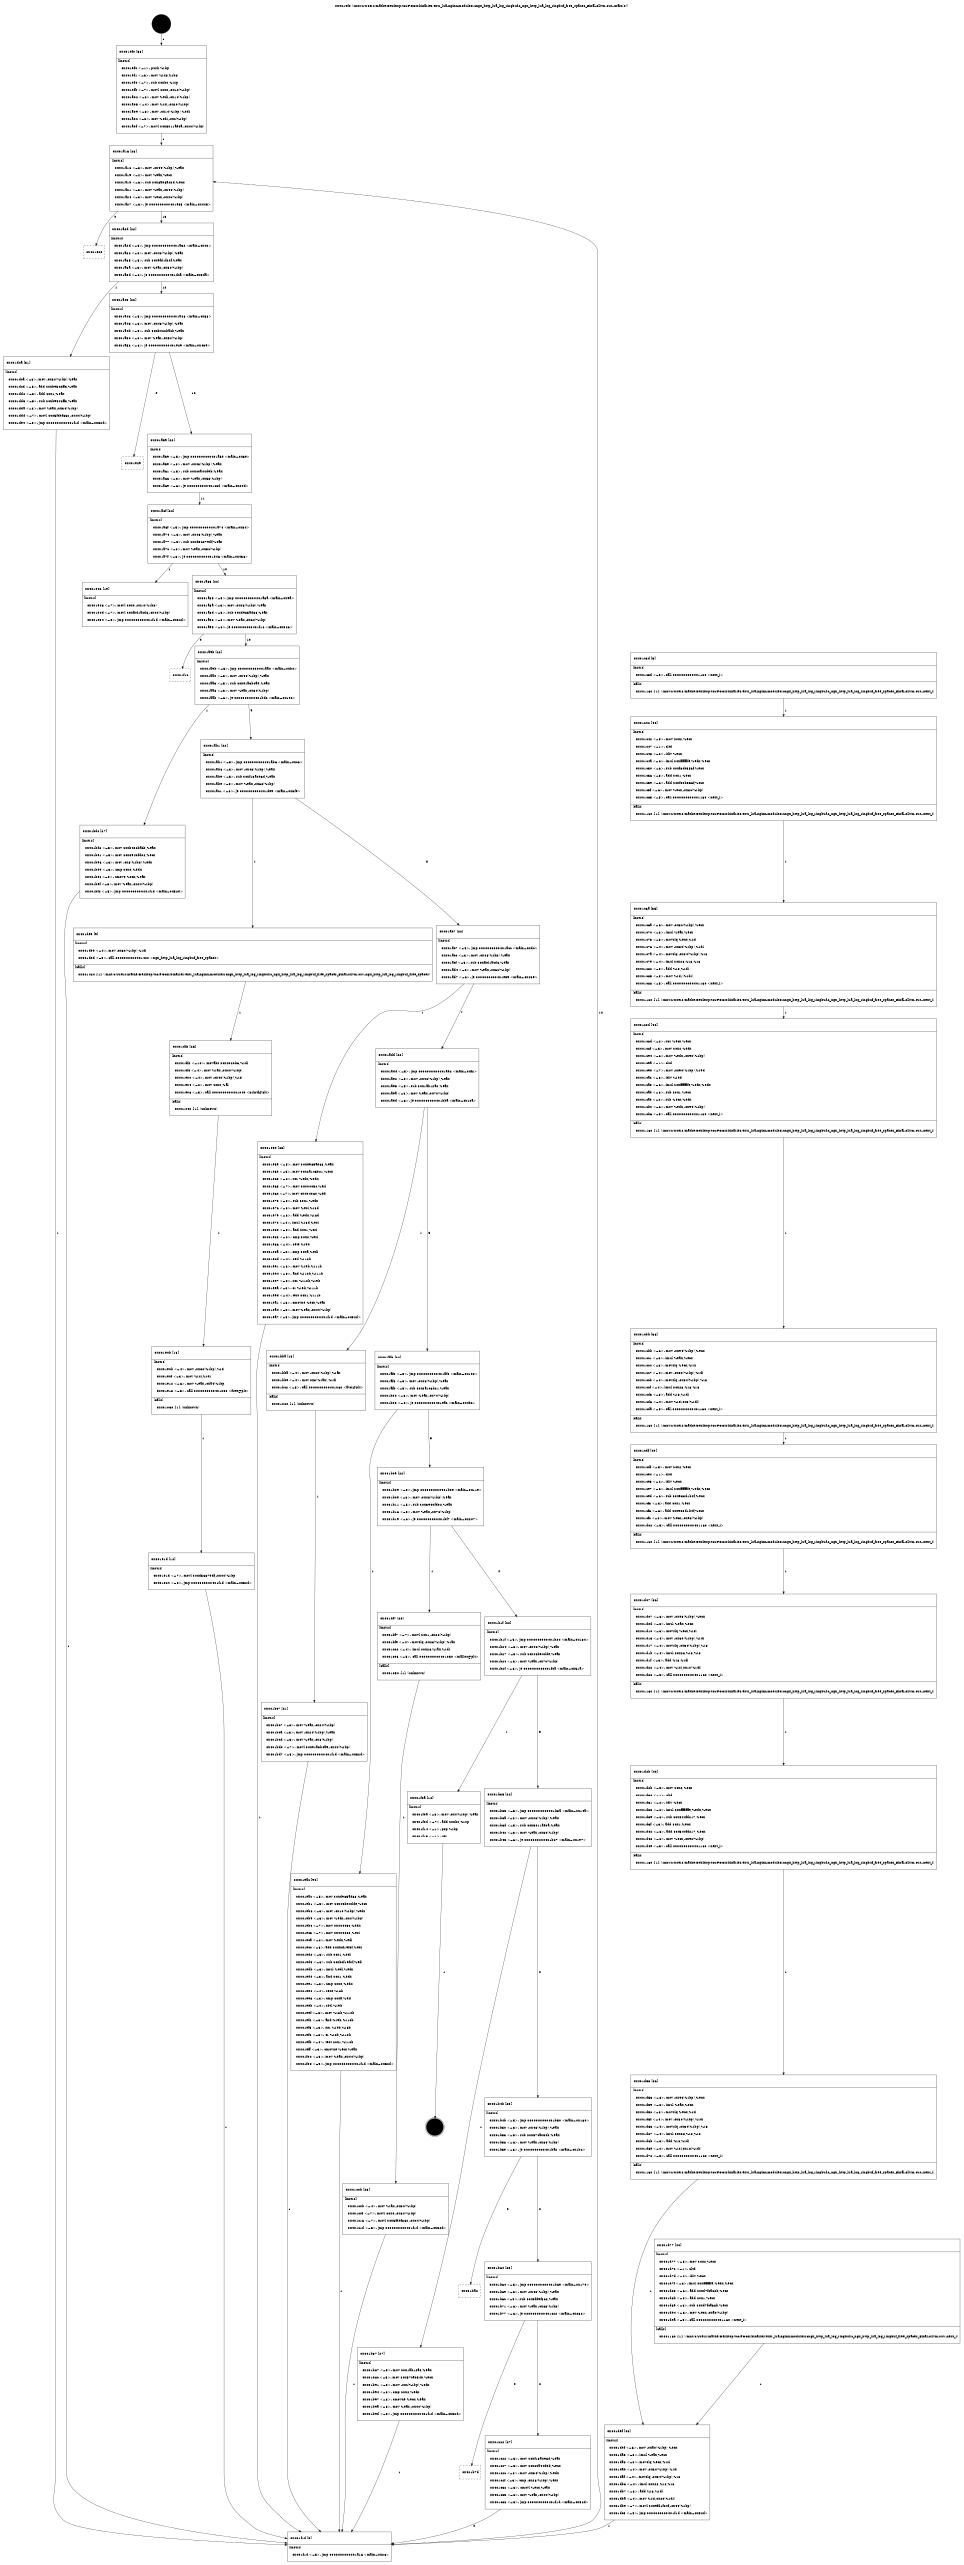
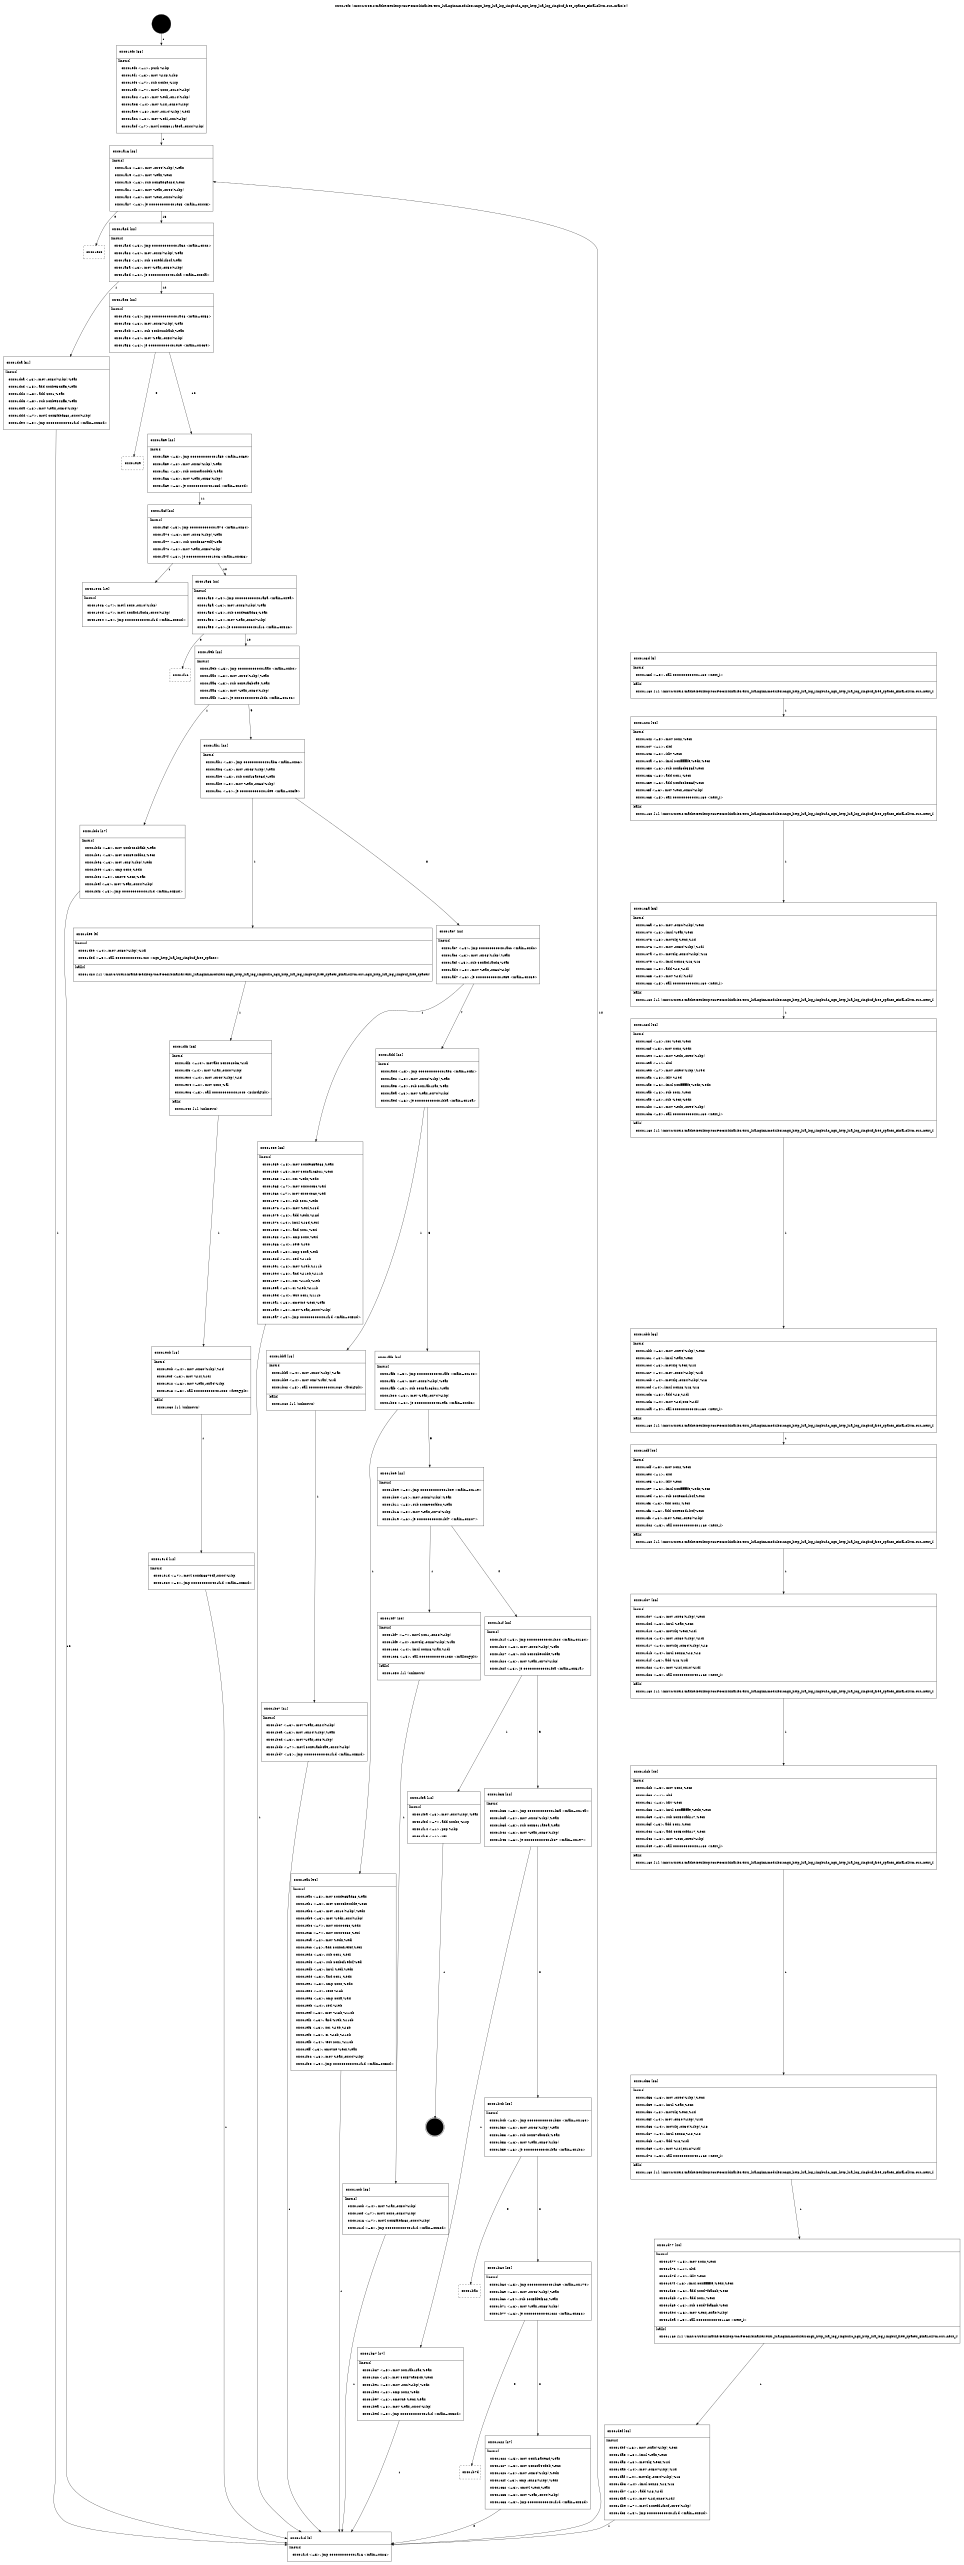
(68, 1646) -> (68, 1646)
(634, 2291) -> (795, 2208)
